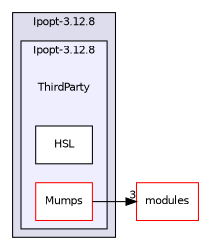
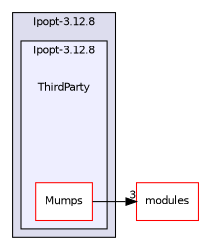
(64, 145) -> none
